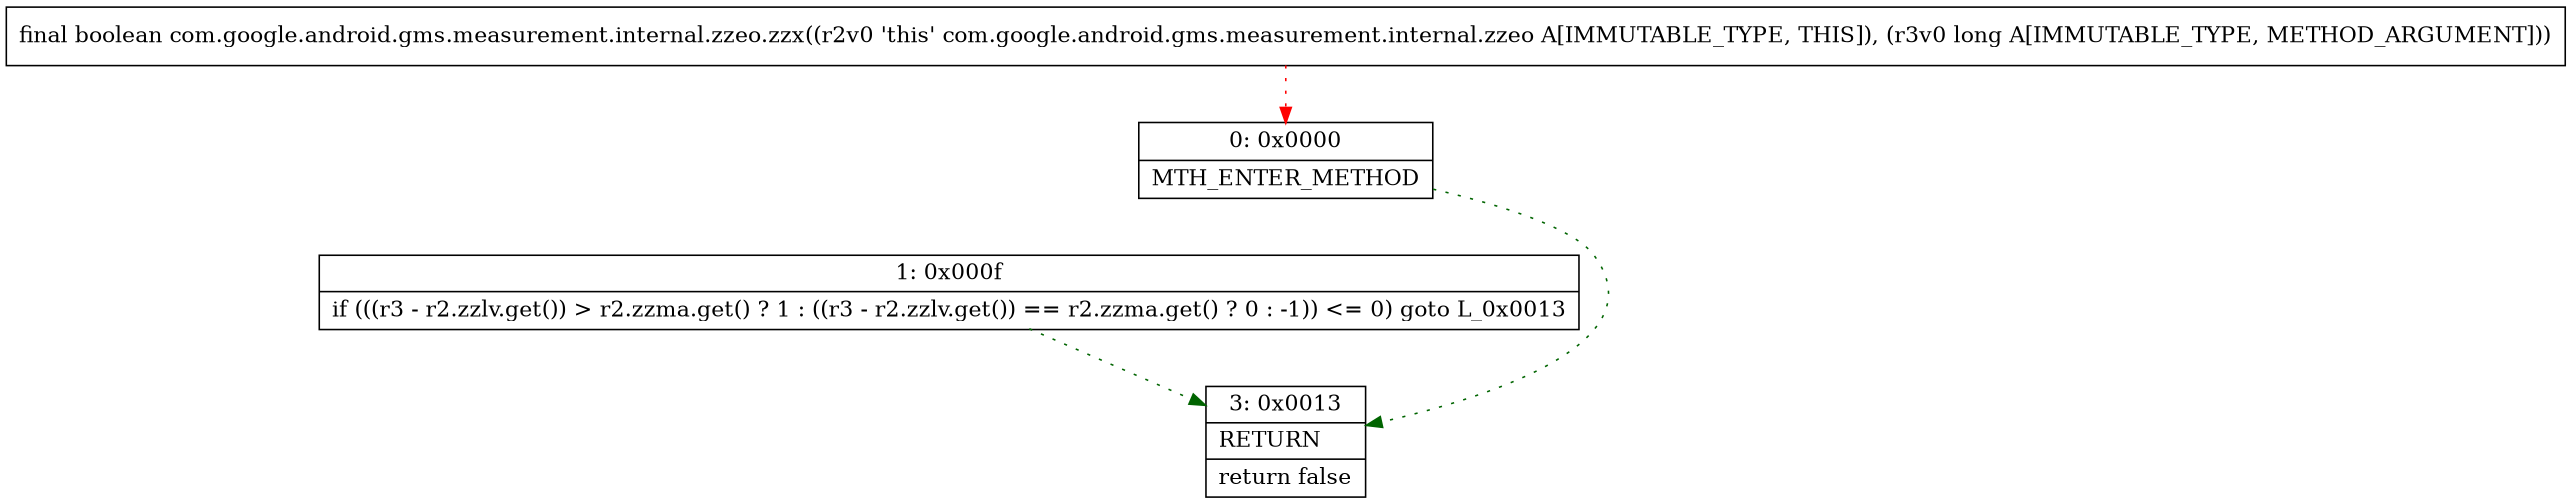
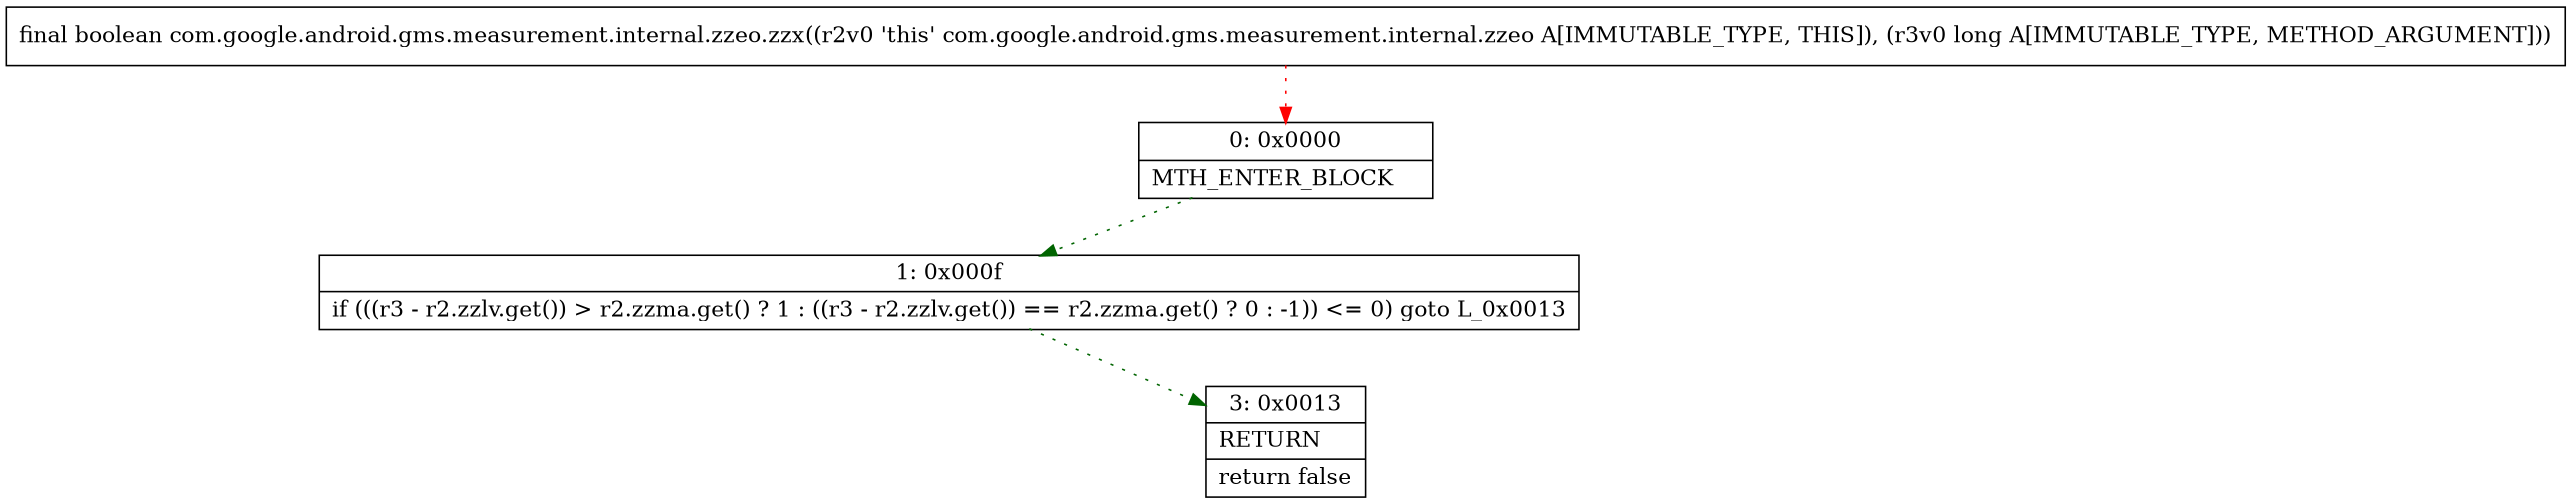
(1286, 179) -> (1273, 179)
(1600, 320) -> (1124, 224)
